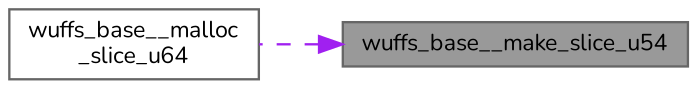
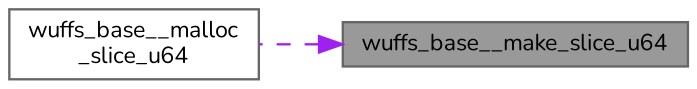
(515, 44) -> (515, 44)
